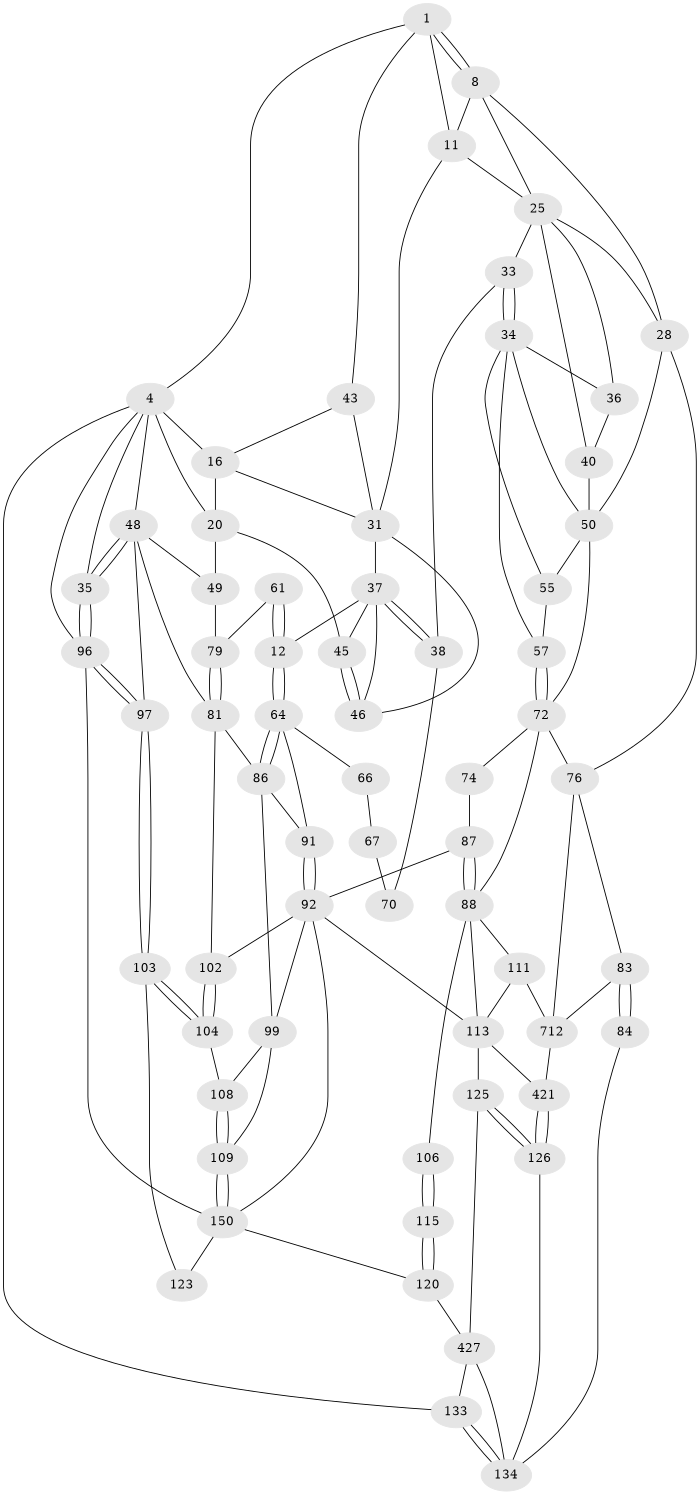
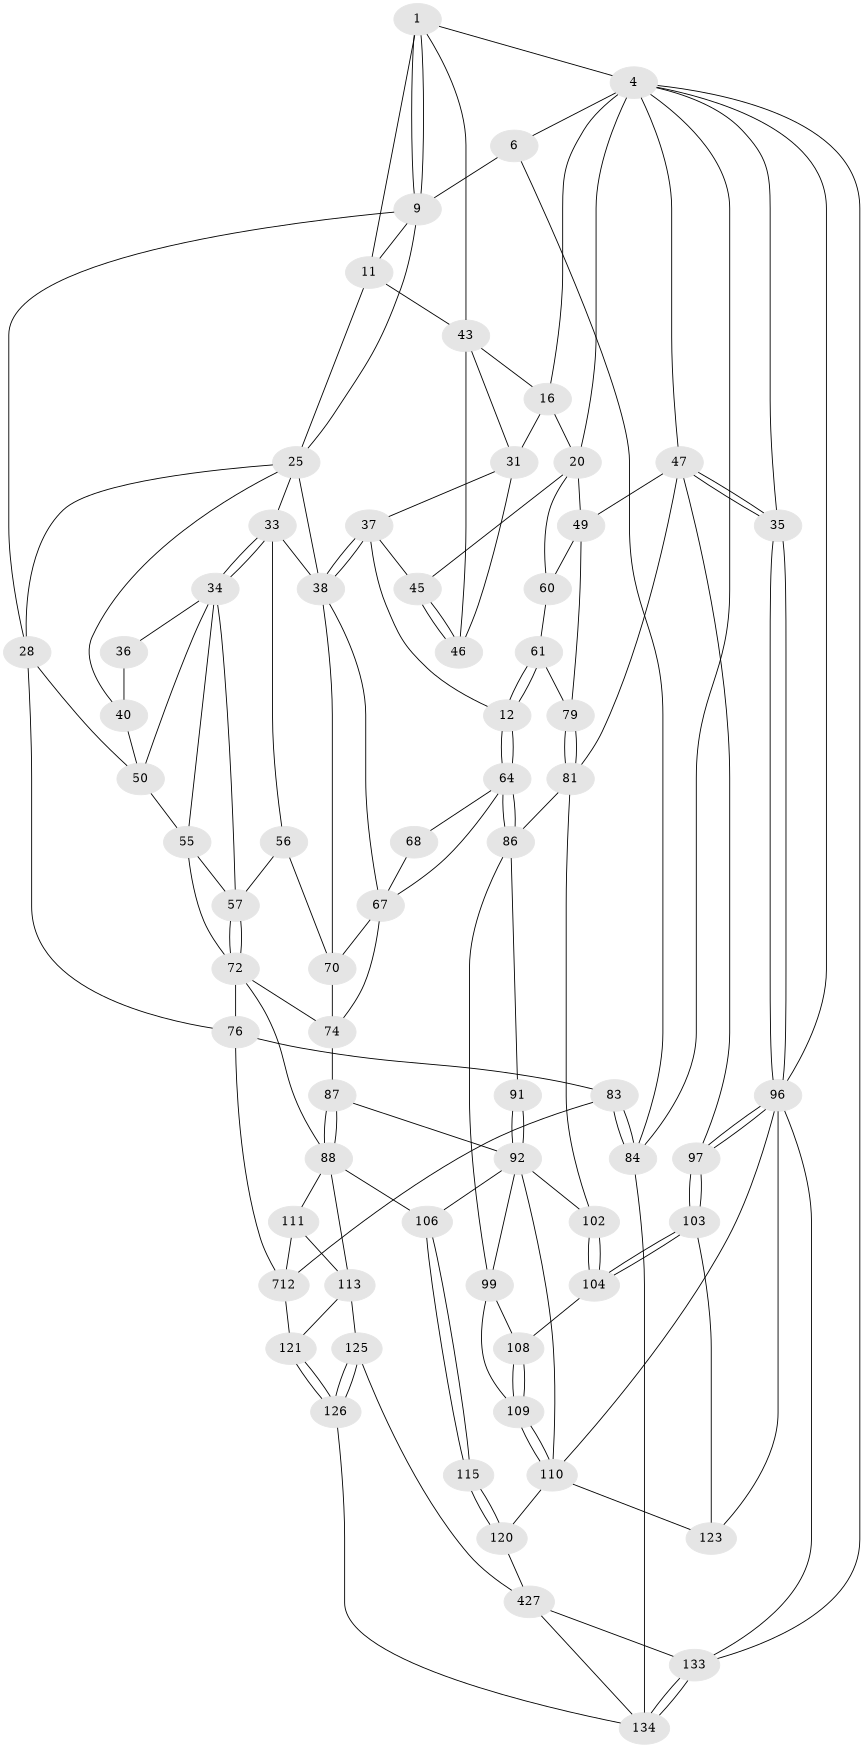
(476, 83) -> (418, 209)
none -> (514, 146)
(595, 297) -> (309, 526)
(399, 332) -> (418, 304)
(134, 526) -> (680, 462)
none -> (548, 589)
none -> (729, 613)
(584, 625) -> (199, 909)
(376, 653) -> (466, 494)
none -> (366, 744)
(297, 779) -> (454, 850)
(366, 779) -> (414, 842)
none -> (284, 842)
(394, 969) -> (470, 1192)
none -> (369, 972)
none -> (332, 1001)
(544, 1095) -> (291, 1349)
(222, 1222) -> (552, 1475)
none -> (778, 1326)
none -> (811, 1402)
